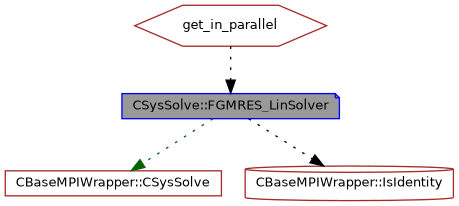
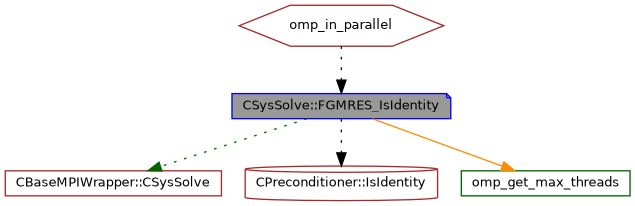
(231, 26) -> (341, 26)
(231, 106) -> (341, 106)
(349, 183) -> (341, 183)
none -> (546, 183)
